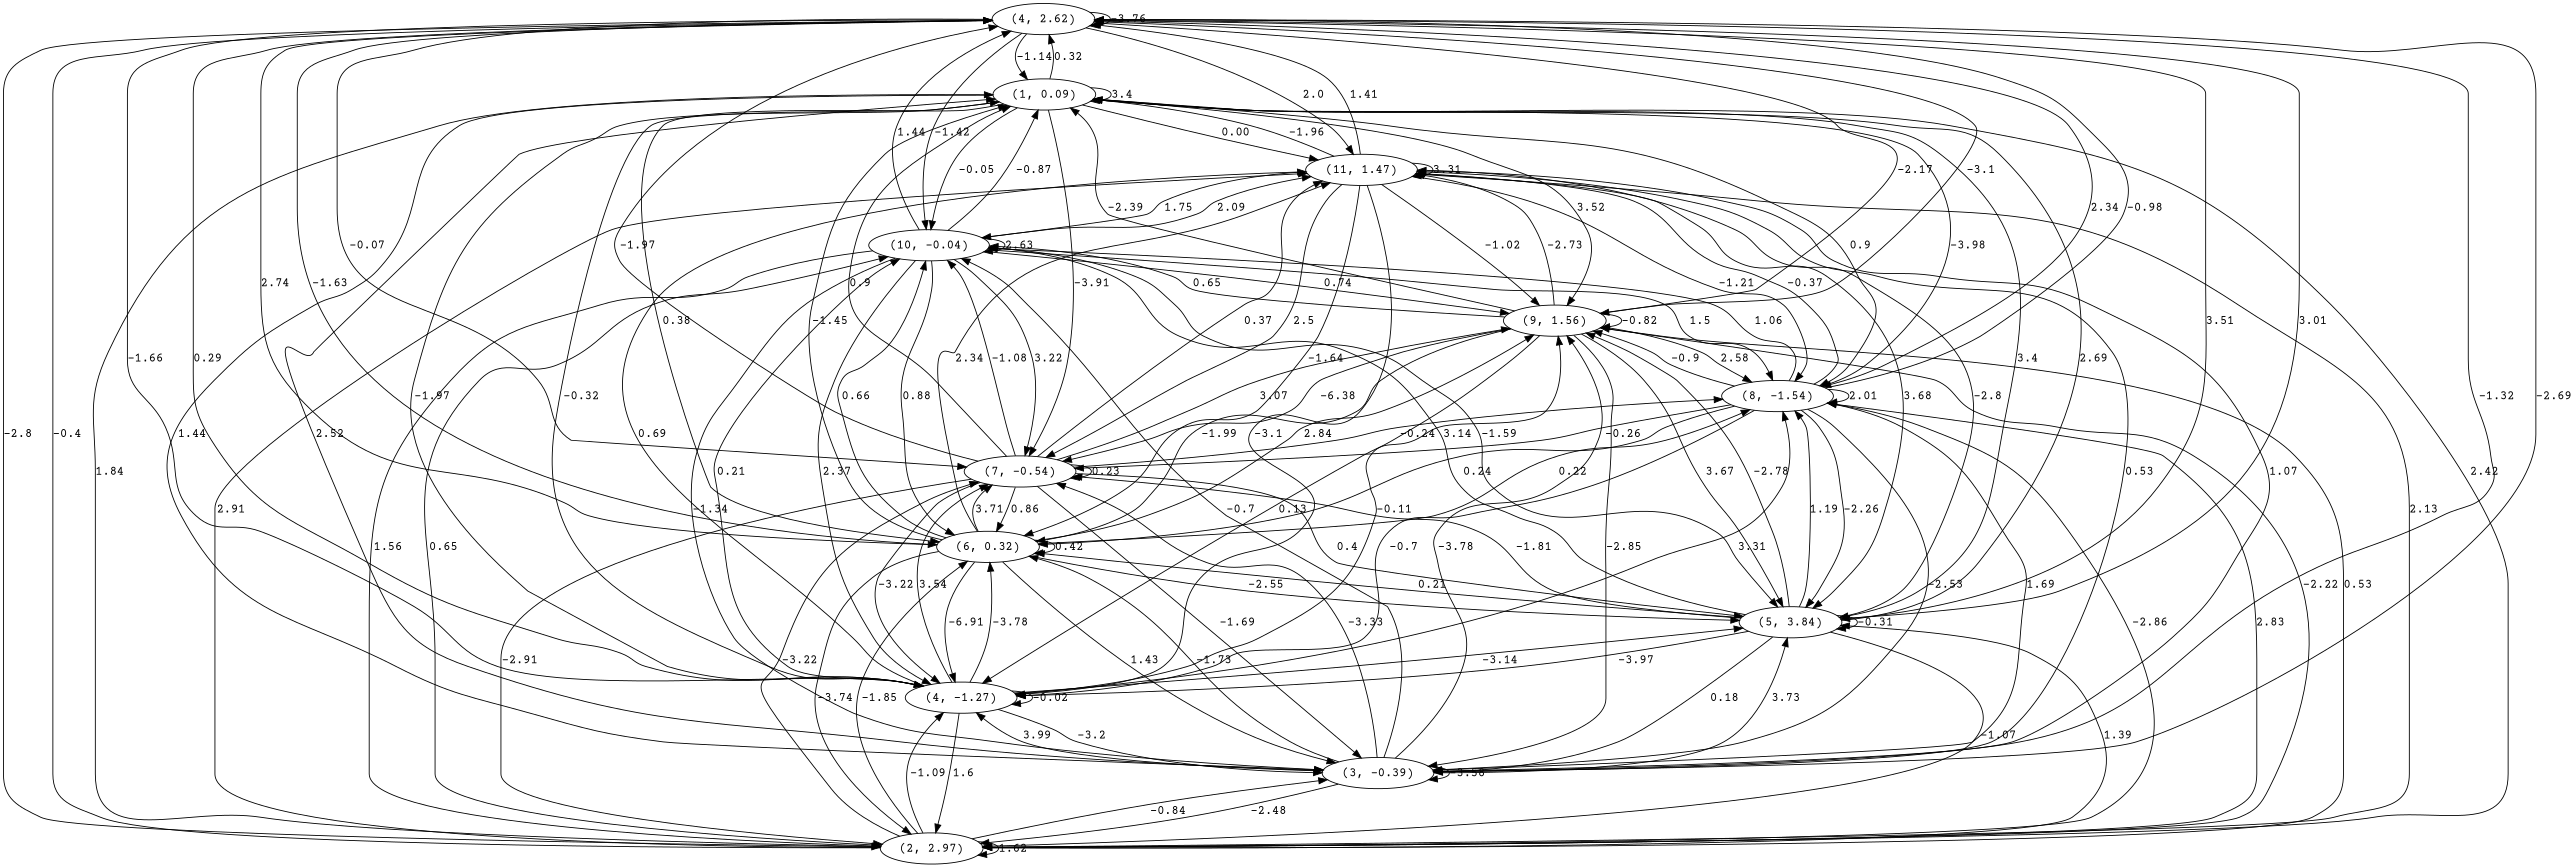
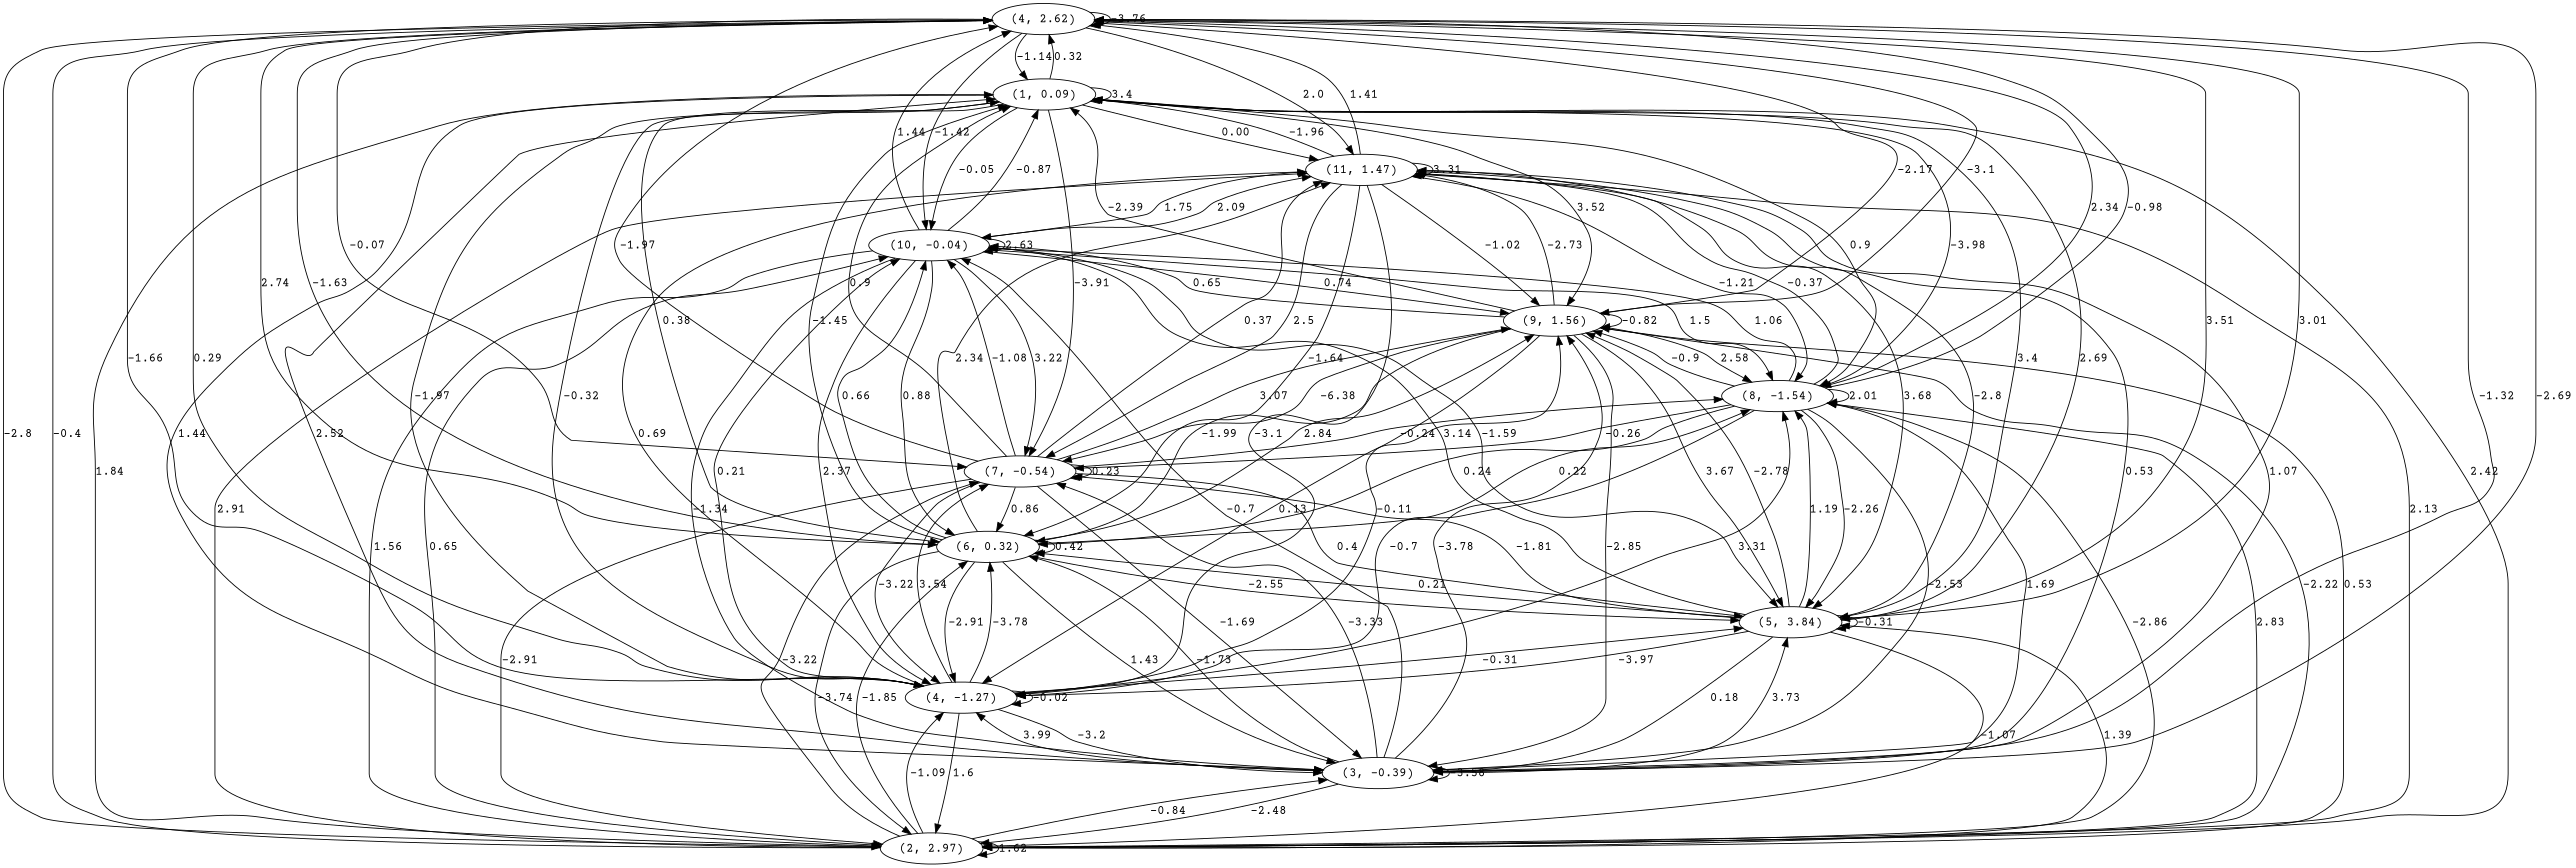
(973, 509) -> none
(966, 622) -> (966, 622)
(1500, 660) -> (1500, 660)
